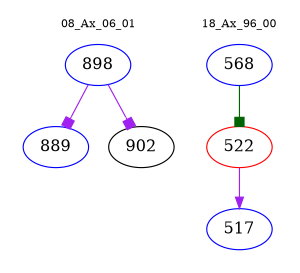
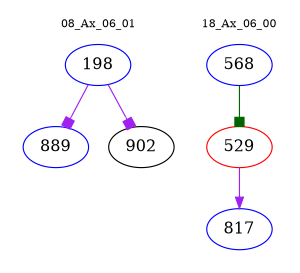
(239, 25) -> (239, 25)
(98, 65) -> (98, 65)
(239, 147) -> (239, 147)
(239, 229) -> (239, 229)
